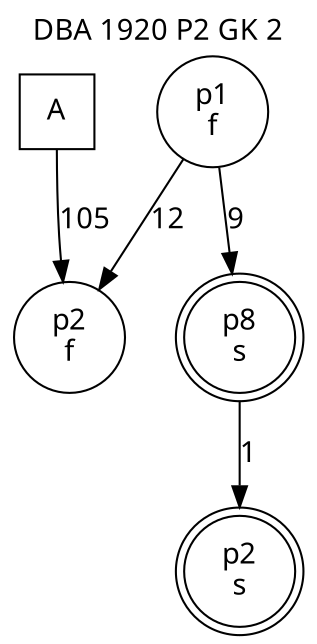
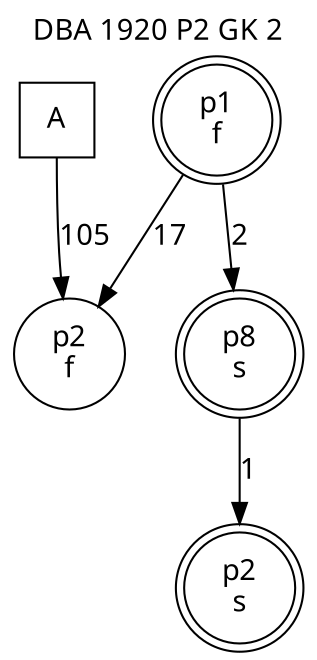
(213, 112) -> (217, 120)
(168, 220) -> (170, 237)
(237, 220) -> (241, 237)
